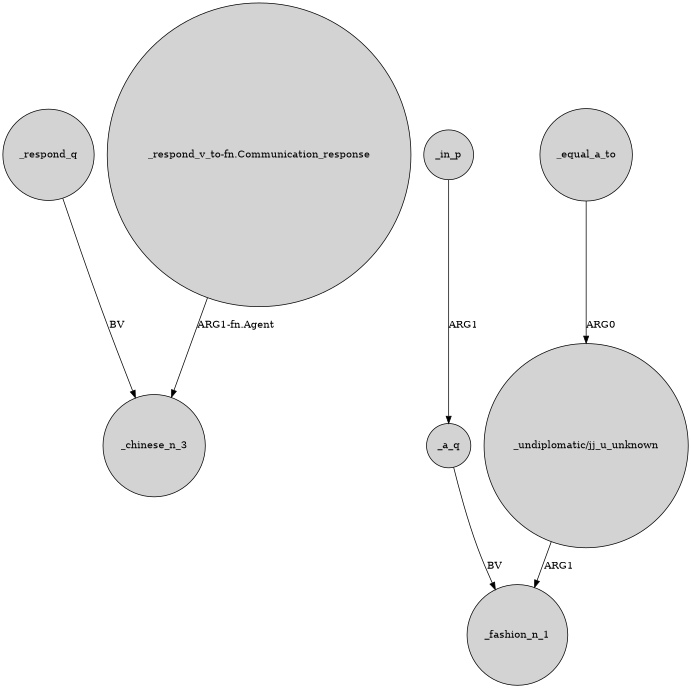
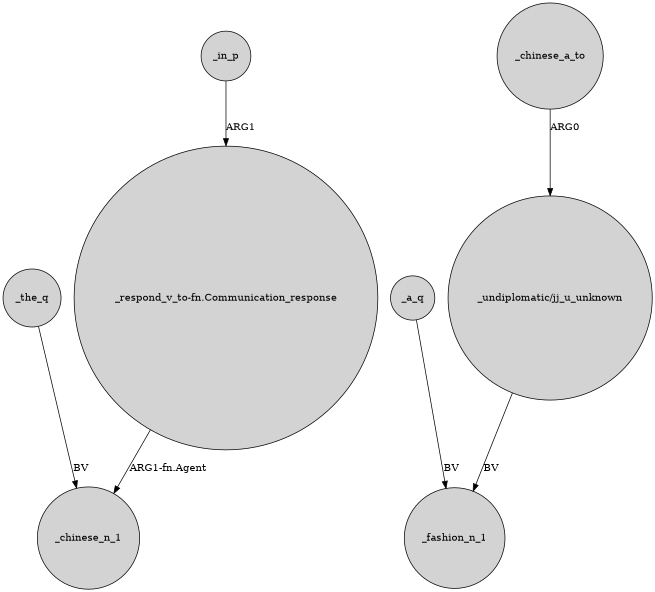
(49, 155) -> (32, 298)
(586, 155) -> (550, 56)
(449, 298) -> (226, 110)
(154, 446) -> (88, 538)
(559, 566) -> (491, 468)
